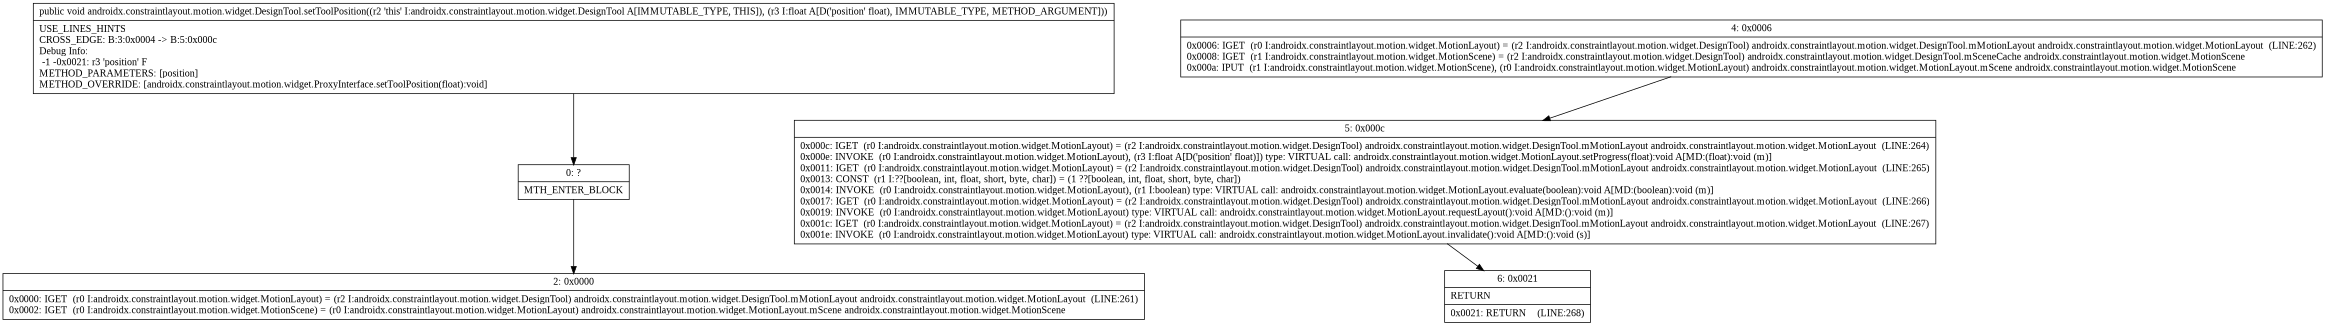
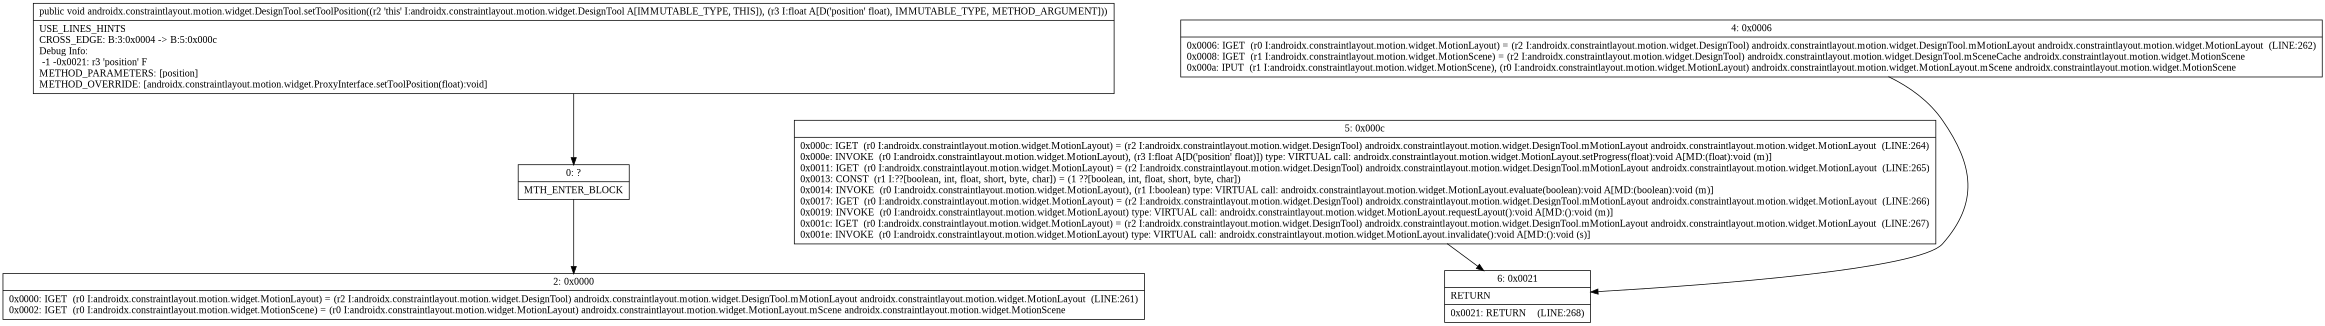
(1610, 97) -> (1875, 265)
